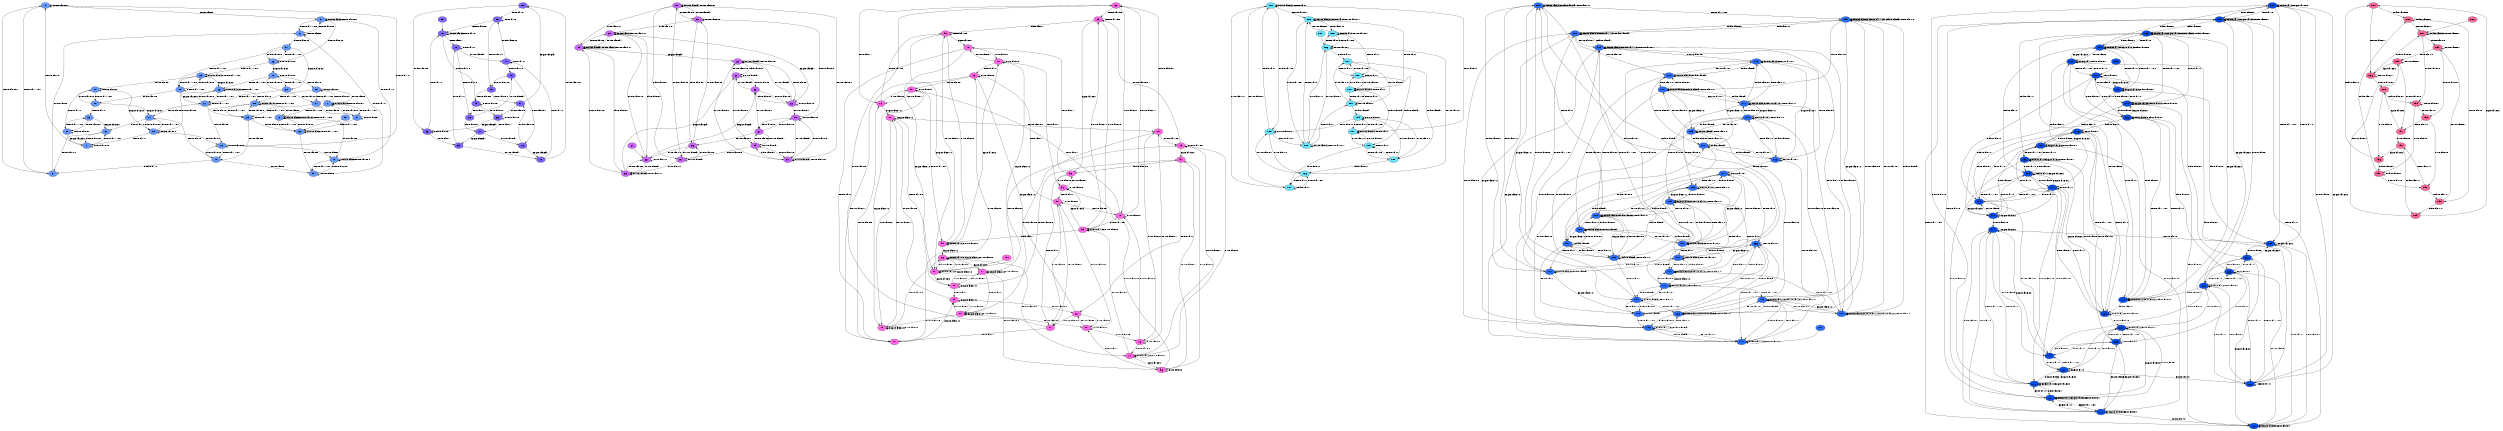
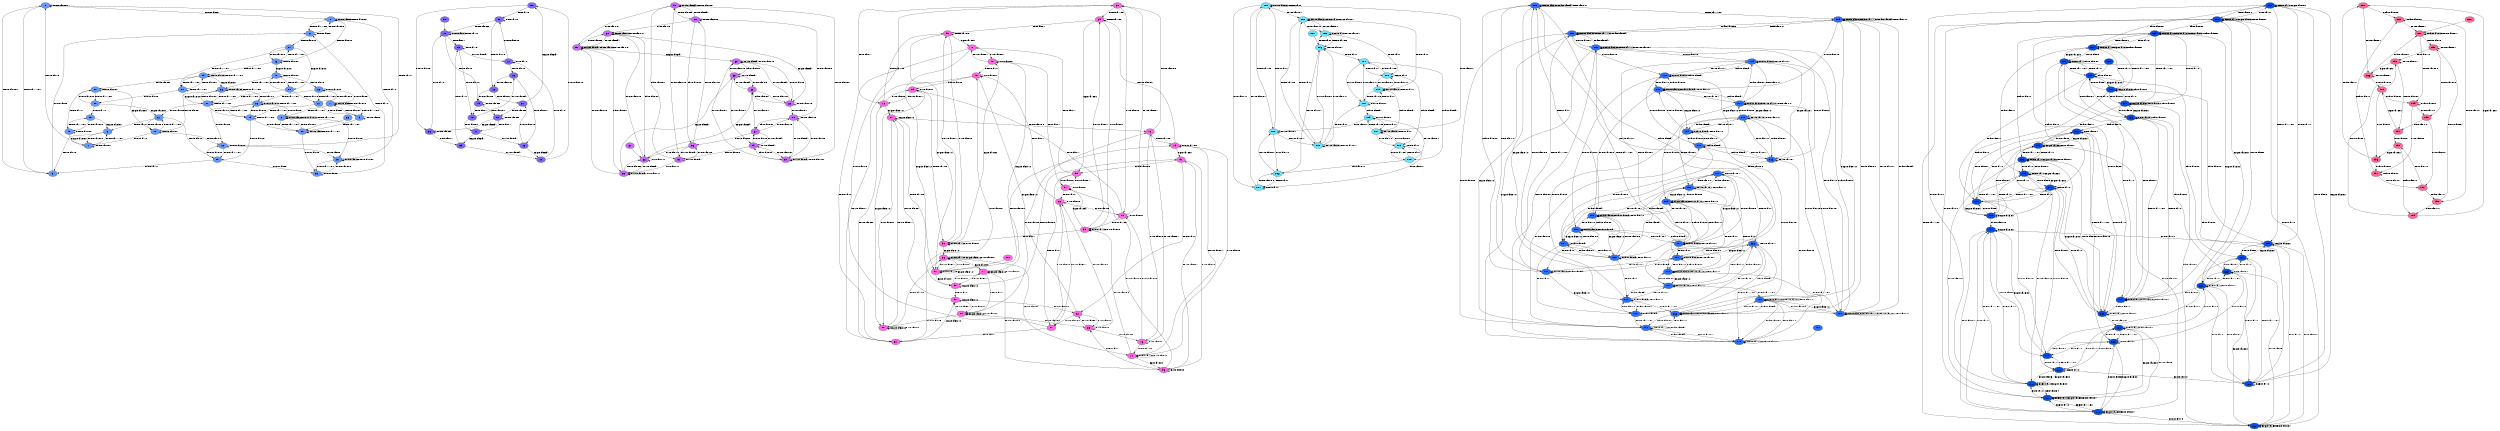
(1407, 125) -> none
(1315, 181) -> (1266, 181)
